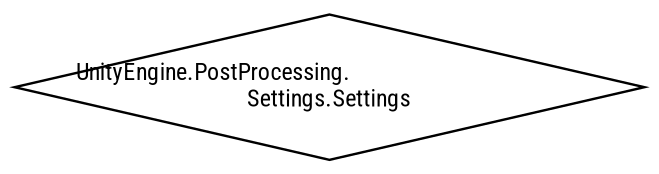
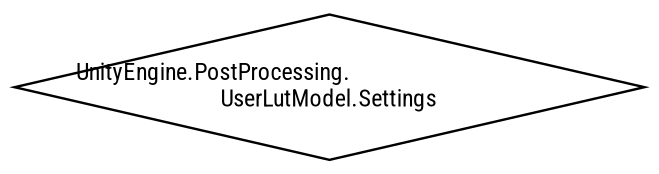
(329, 87) -> (329, 87)
